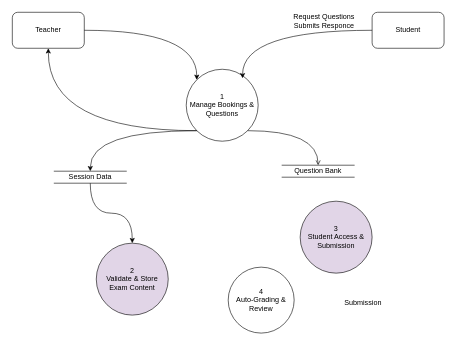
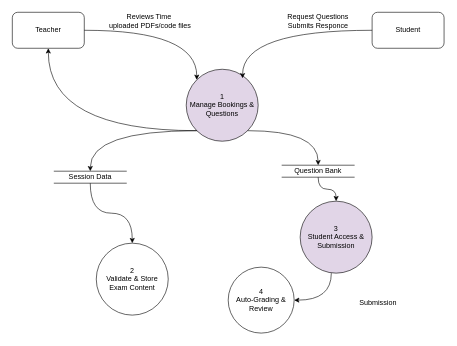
none -> (150, 21)
(324, 21) -> (318, 21)
(222, 105) -> (222, 105)
(313, 148) -> (312, 146)
none -> (327, 189)
(132, 279) -> (132, 279)
none -> (319, 296)
(363, 303) -> (378, 303)
